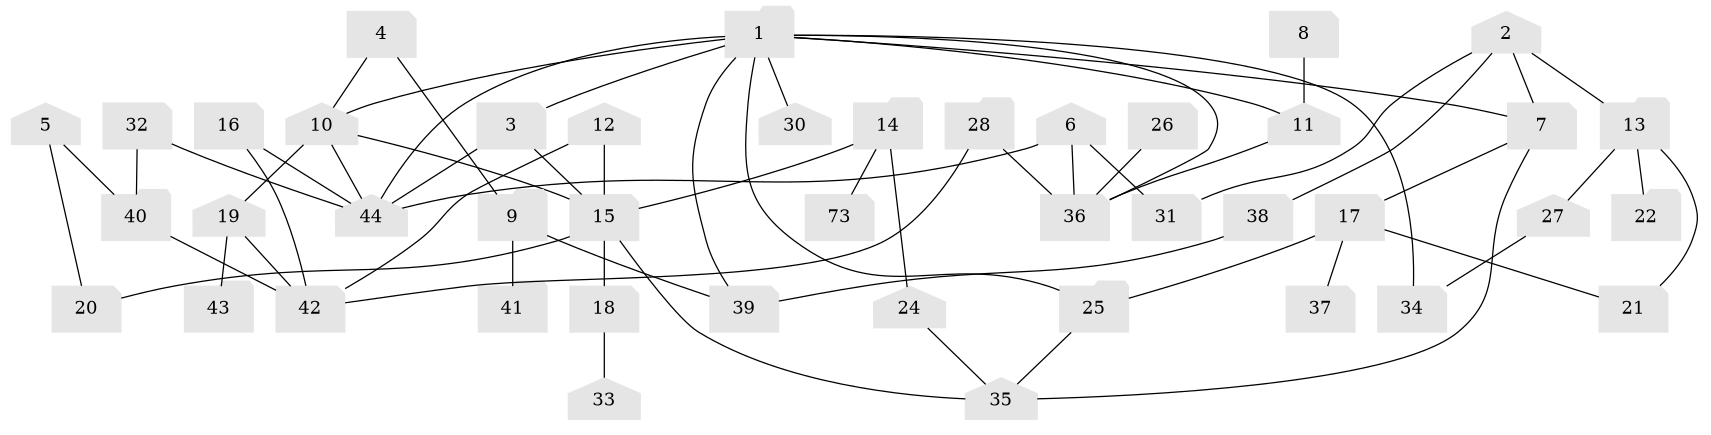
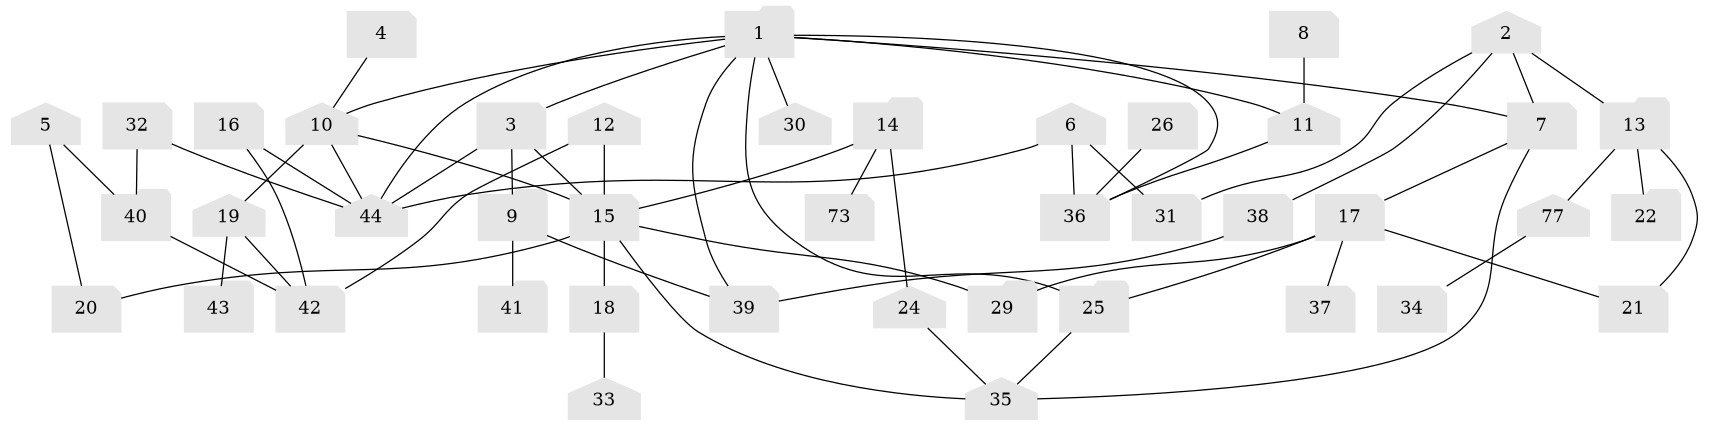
(1176, 55) -> none
(980, 126) -> none
(450, 129) -> (512, 162)
(1553, 218) -> (1553, 218)
none -> (1003, 309)
